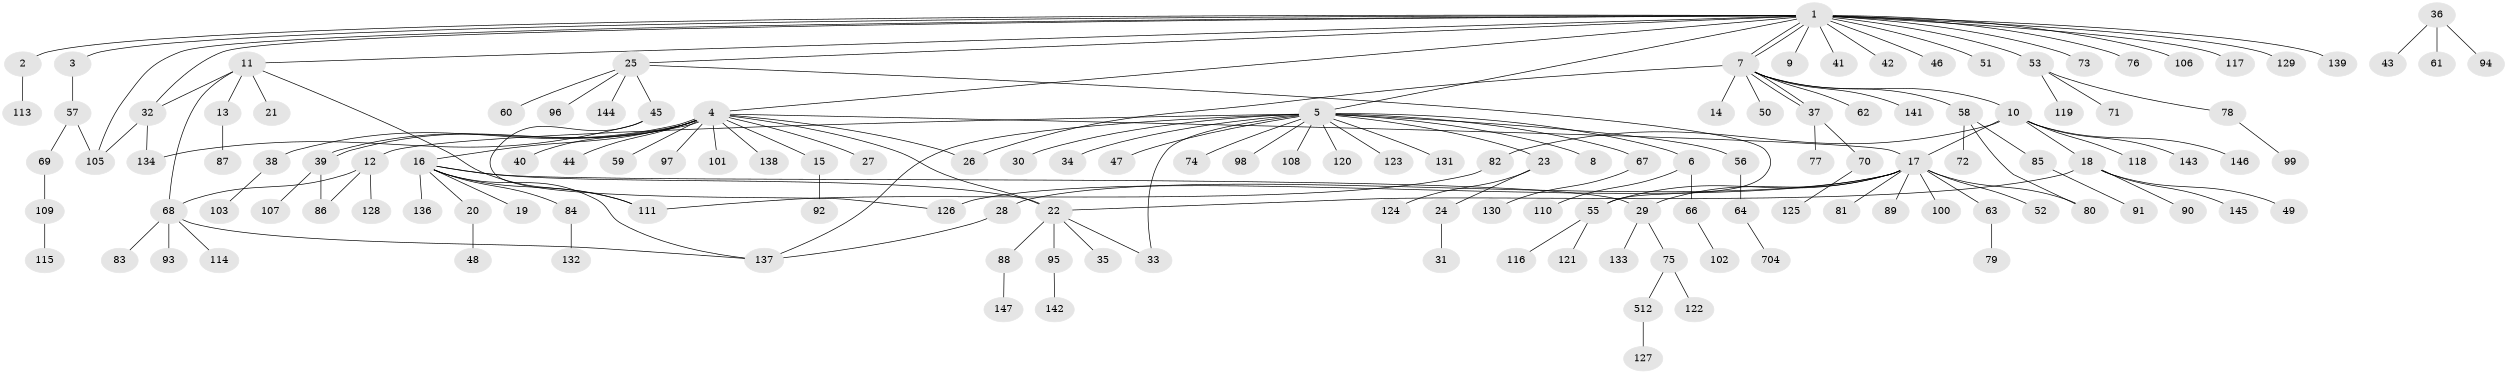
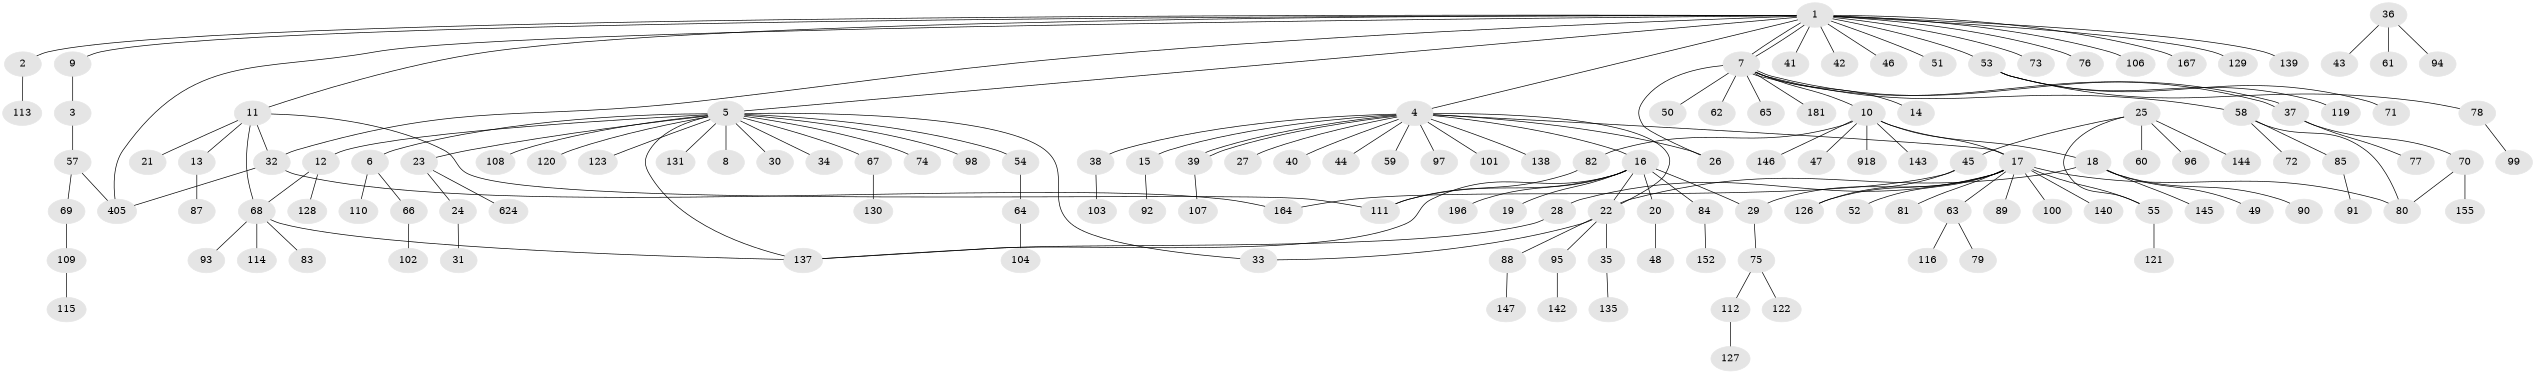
(941, 20) -> (73, 89)
(1223, 40) -> none
(2235, 64) -> (2187, 64)
none -> (1766, 113)
(1914, 113) -> (1816, 113)
(1215, 132) -> (1846, 133)
(95, 162) -> (117, 211)
(146, 162) -> (1283, 211)
(1741, 162) -> (1021, 162)
(2138, 162) -> (1867, 162)
none -> (2434, 187)
(321, 211) -> none
(423, 211) -> (1458, 211)
(1391, 211) -> (508, 211)
(1791, 211) -> (2465, 211)
none -> (2104, 211)
(1555, 236) -> (1940, 236)
(571, 261) -> (1706, 261)
(1619, 261) -> none
(1771, 261) -> (1021, 261)
none -> (1608, 310)
(1643, 310) -> (1731, 310)
